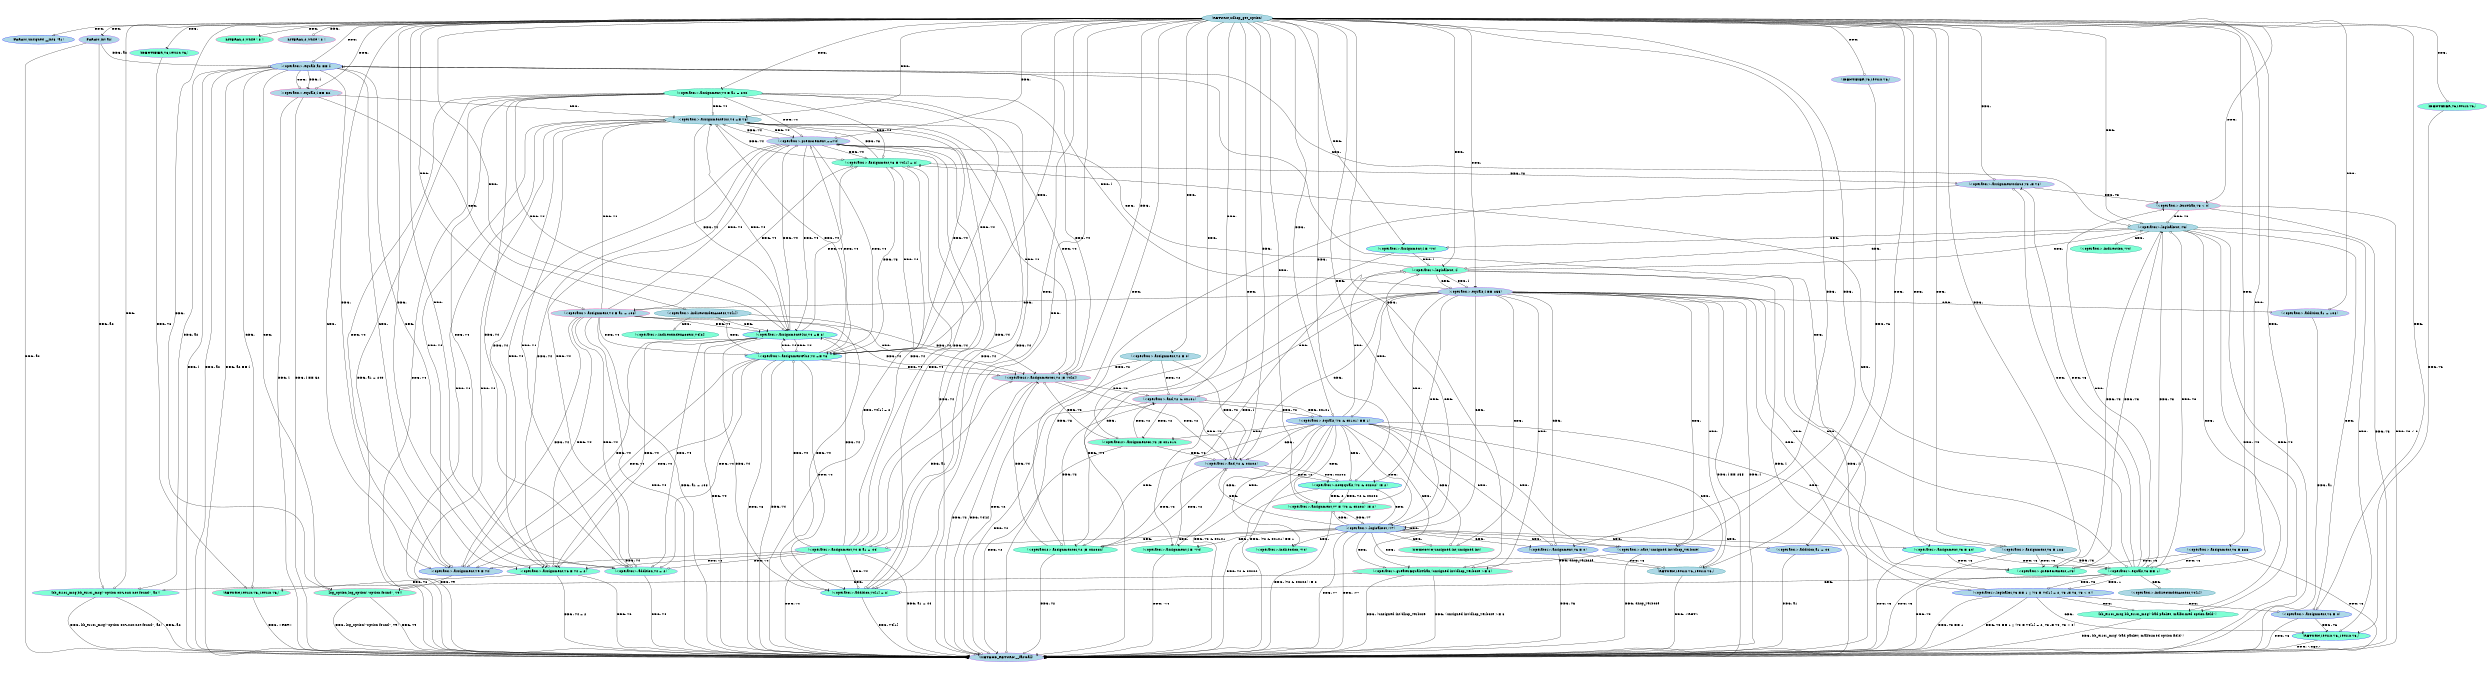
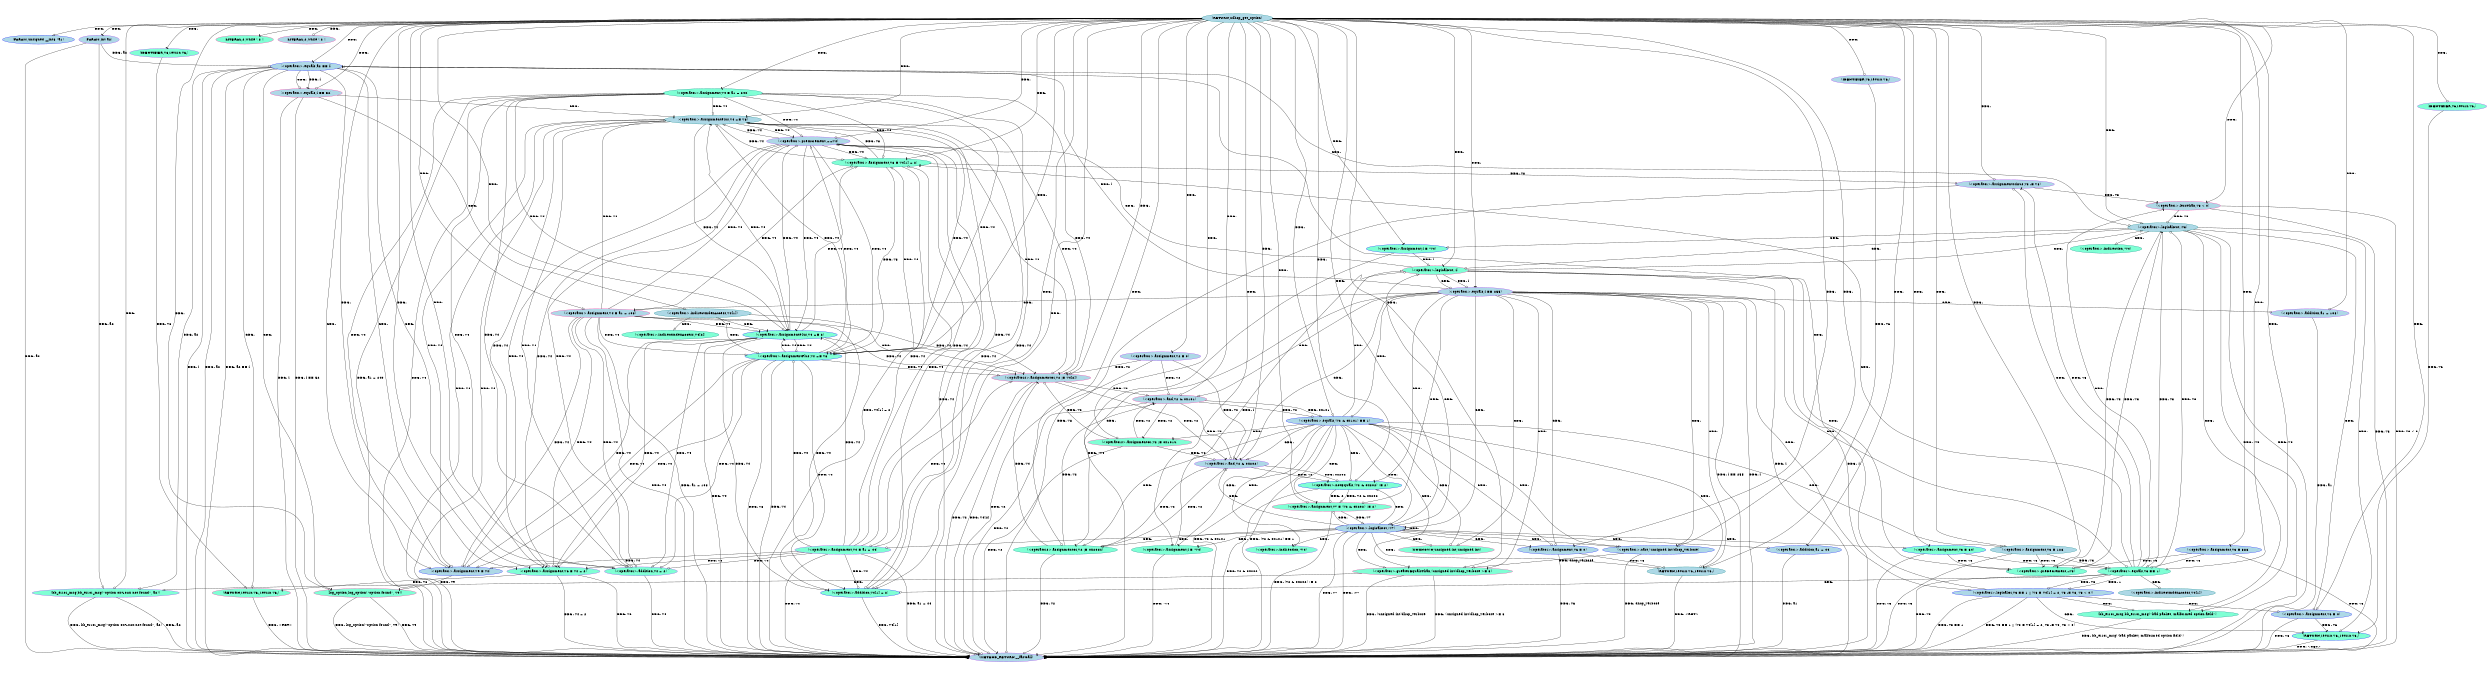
(752, 20) -> (752, 20)
none -> (1037, 60)
(1160, 356) -> (1160, 356)
(1766, 386) -> (1803, 326)
(938, 464) -> (938, 464)
